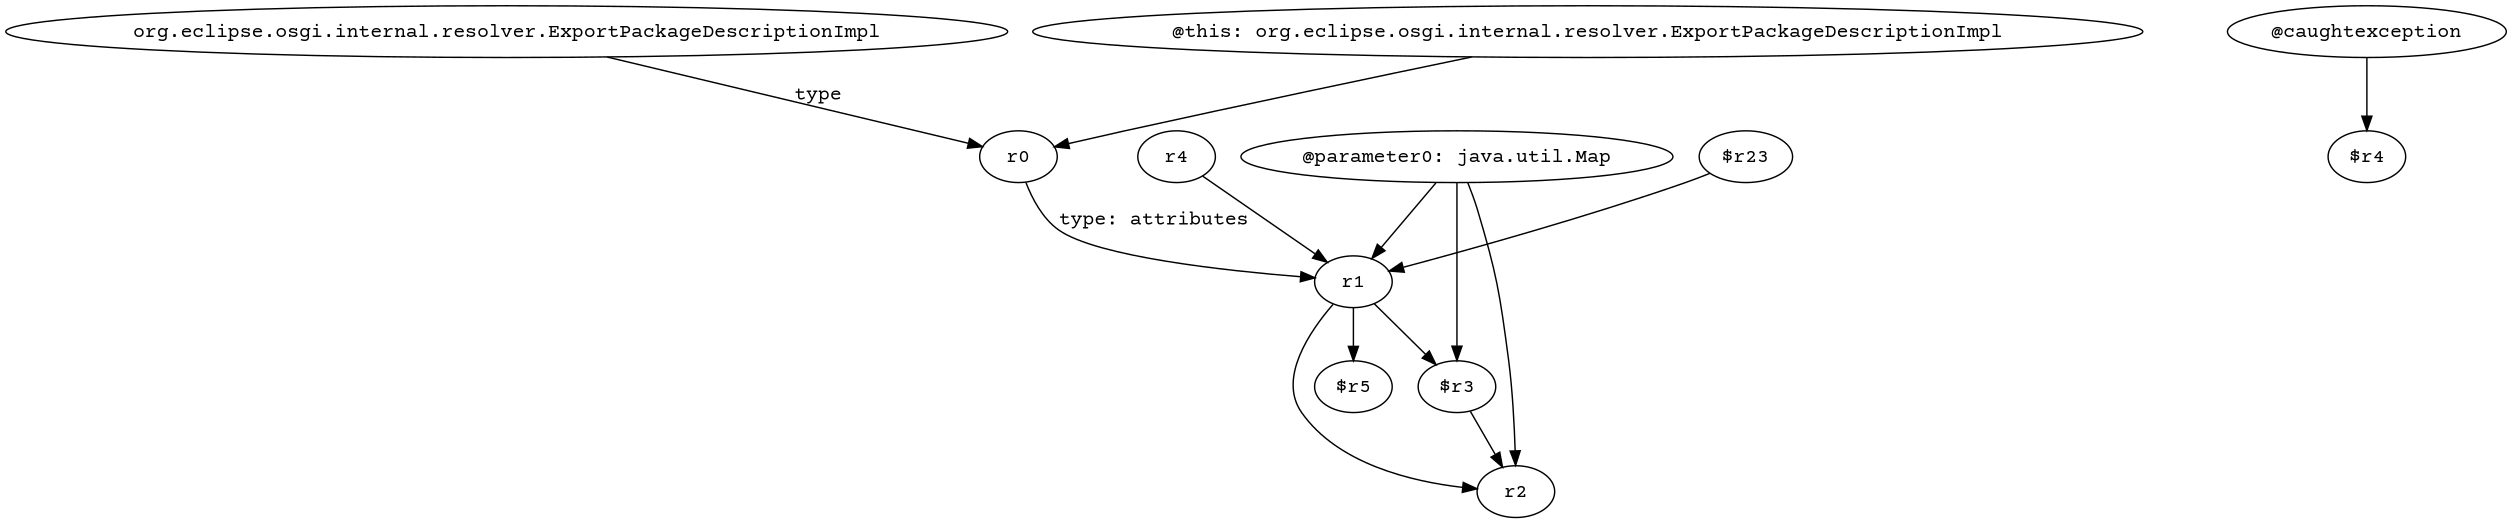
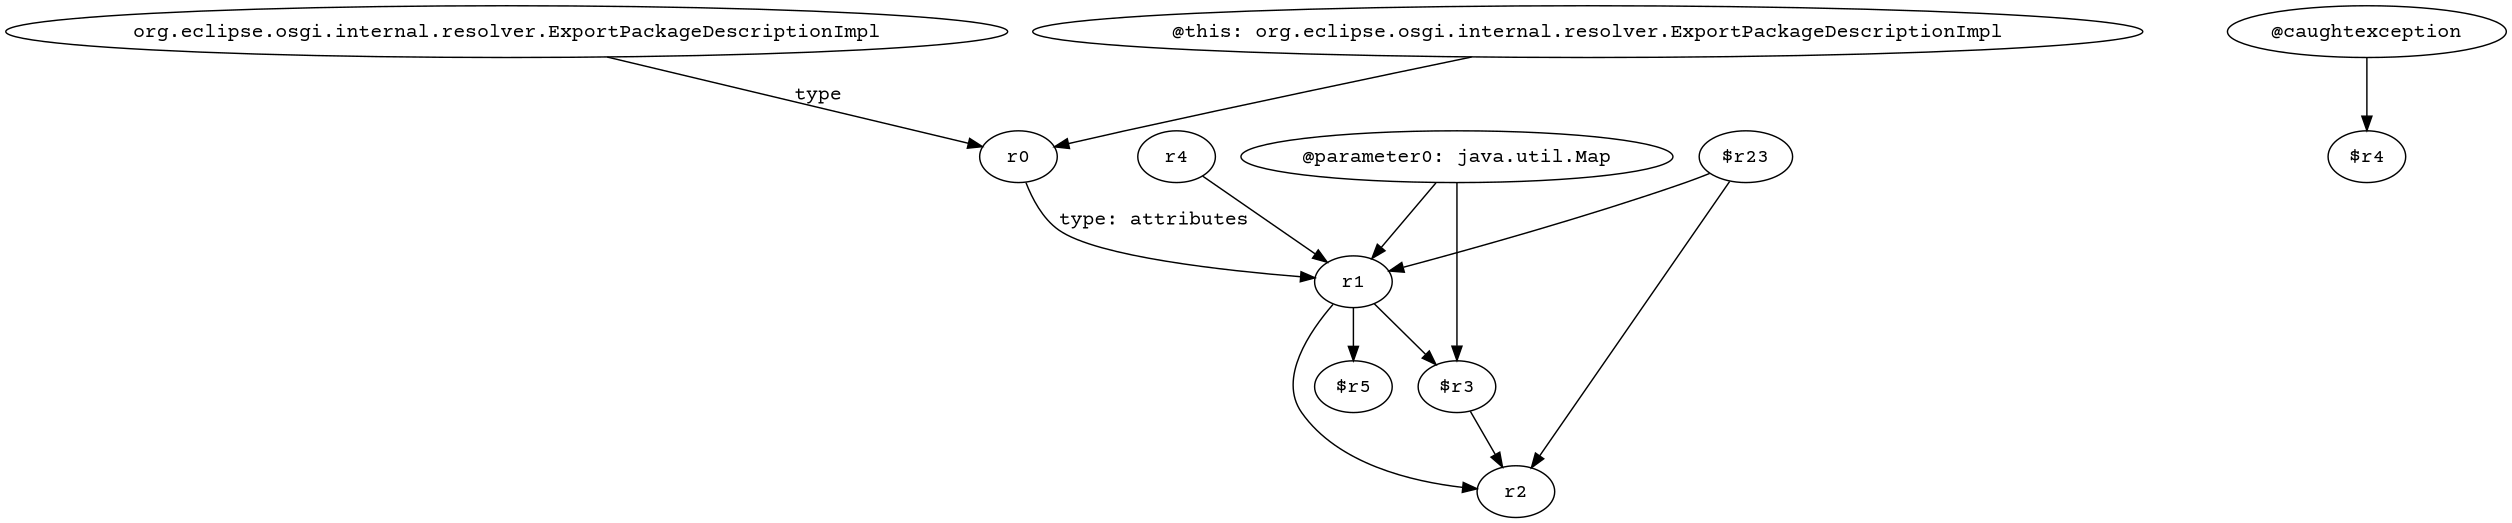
(1502, 315) -> (1635, 319)
